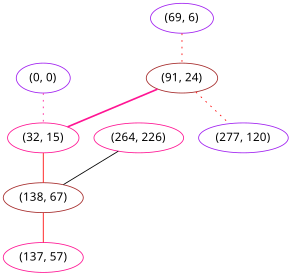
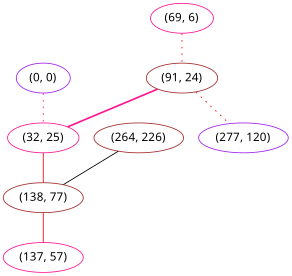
(182, 18) -> (182, 18)
(43, 138) -> (43, 138)
(139, 138) -> (139, 138)
(43, 198) -> (43, 198)
